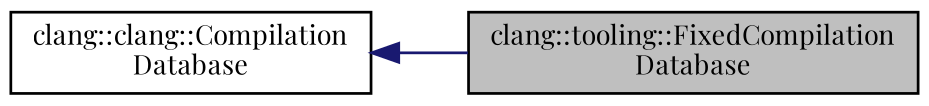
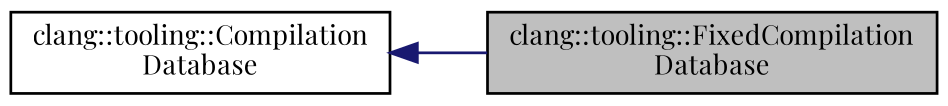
(191, 53) -> (200, 53)
